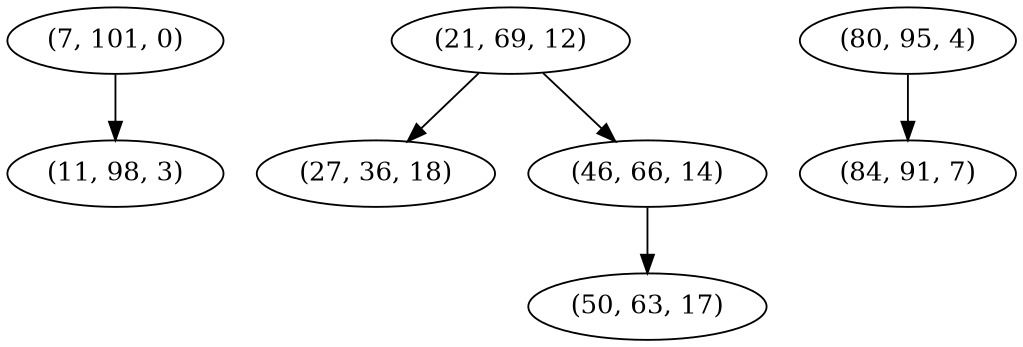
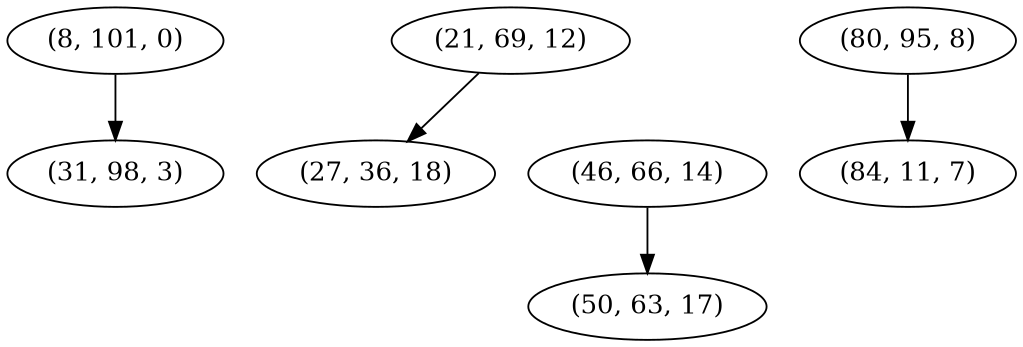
(115, 41) -> (115, 41)
(908, 41) -> (908, 41)
(573, 101) -> none
(115, 174) -> (115, 174)
(908, 174) -> (908, 174)
